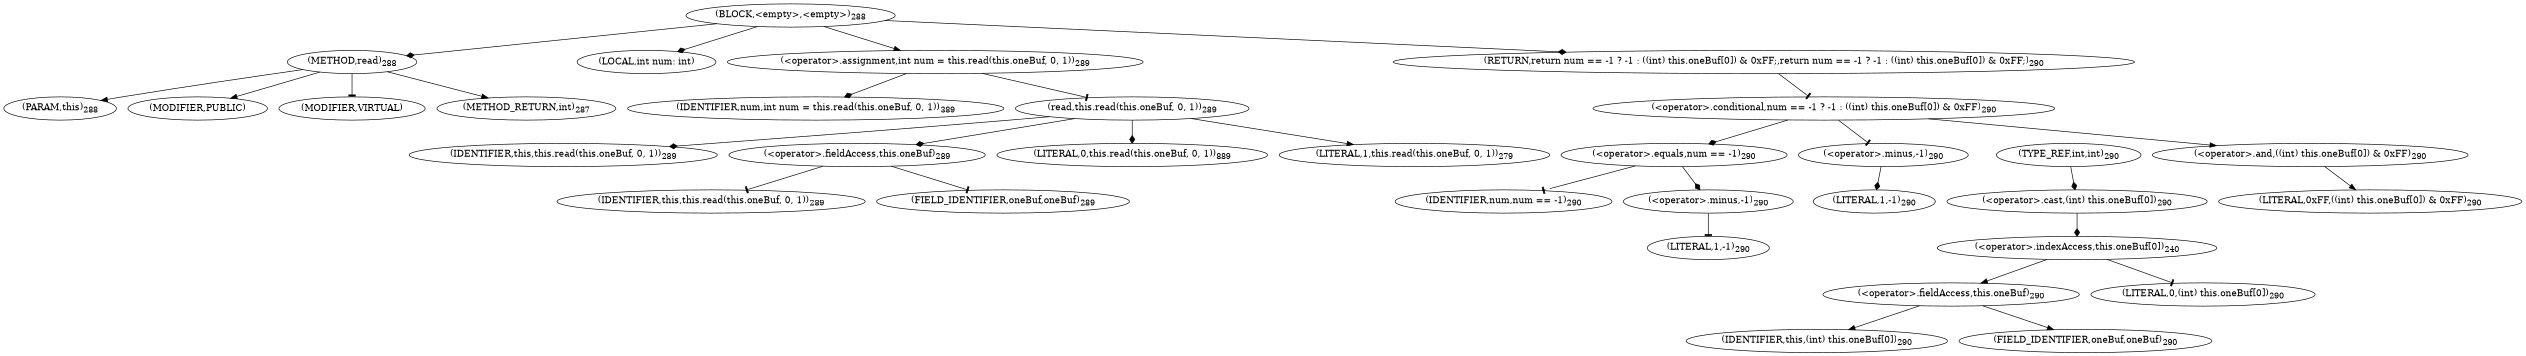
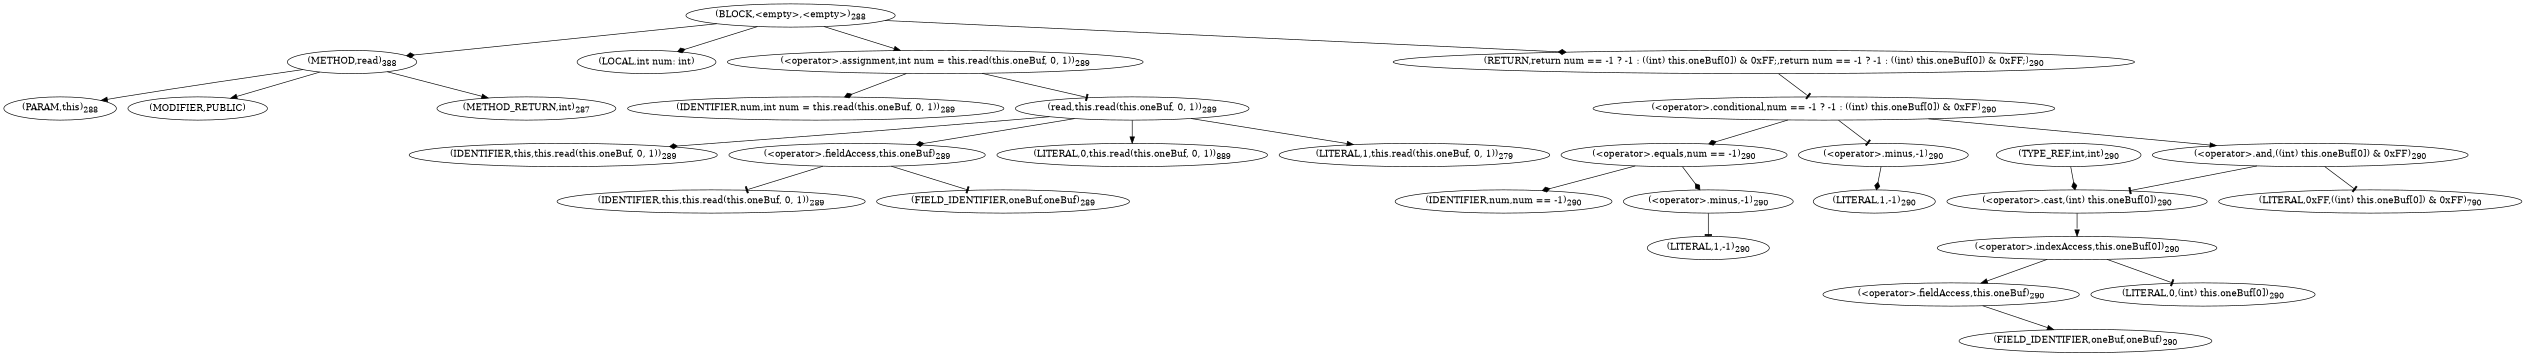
(389, 61) -> (389, 61)
(352, 108) -> none
(948, 108) -> (948, 108)
(1132, 129) -> (1132, 129)
(1592, 177) -> (1592, 177)
(2339, 177) -> (2339, 177)
none -> (2195, 178)
(2474, 201) -> (2474, 201)
(2077, 221) -> (2077, 221)
(2172, 247) -> (2172, 247)
(1817, 341) -> none
